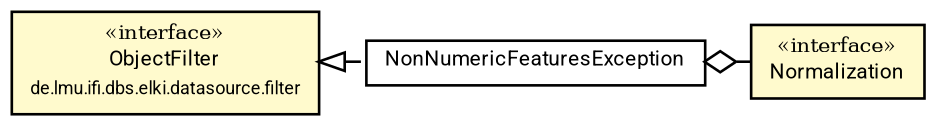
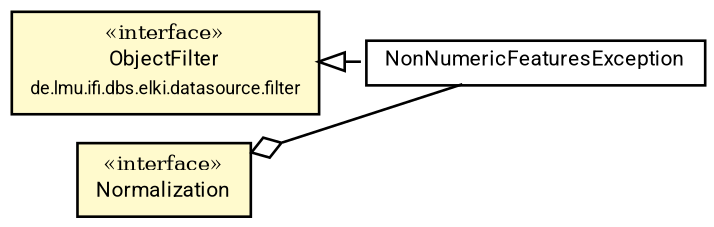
(744, 62) -> (372, 113)
